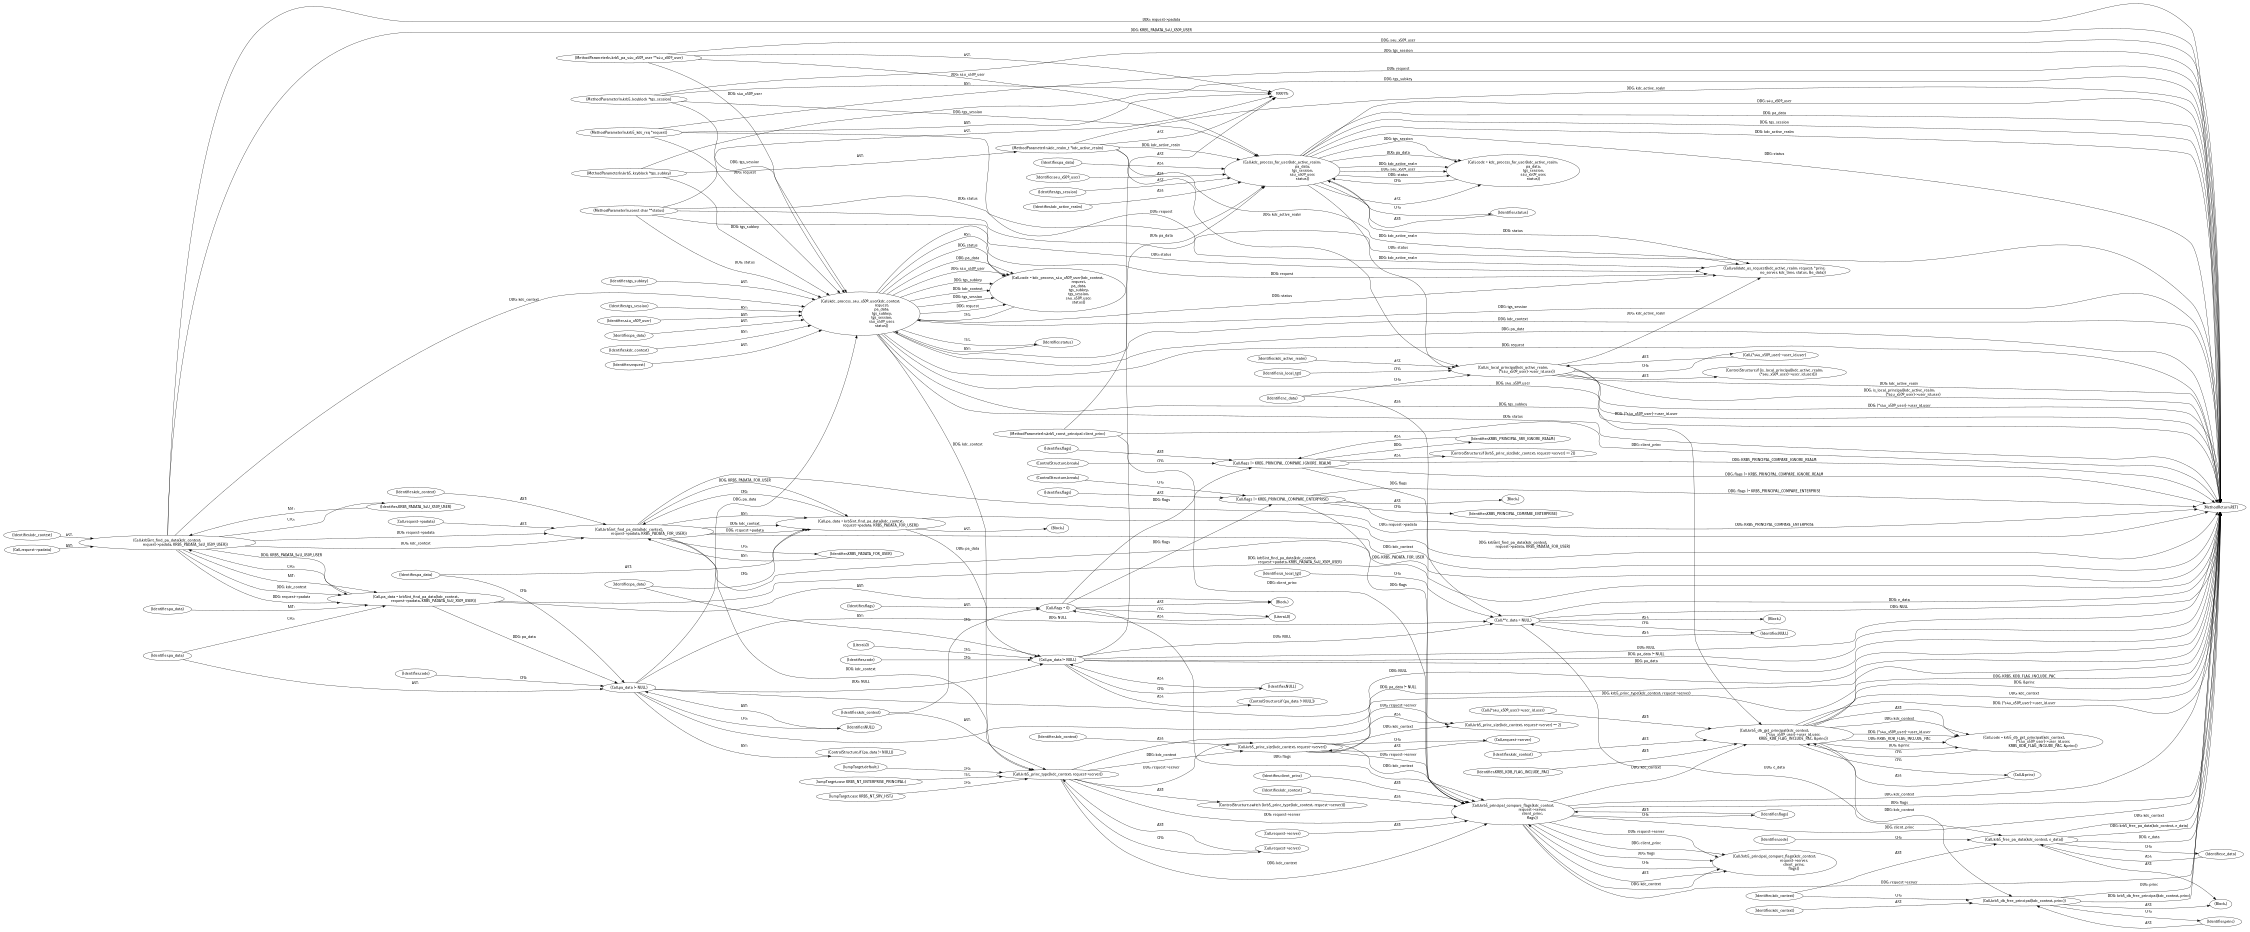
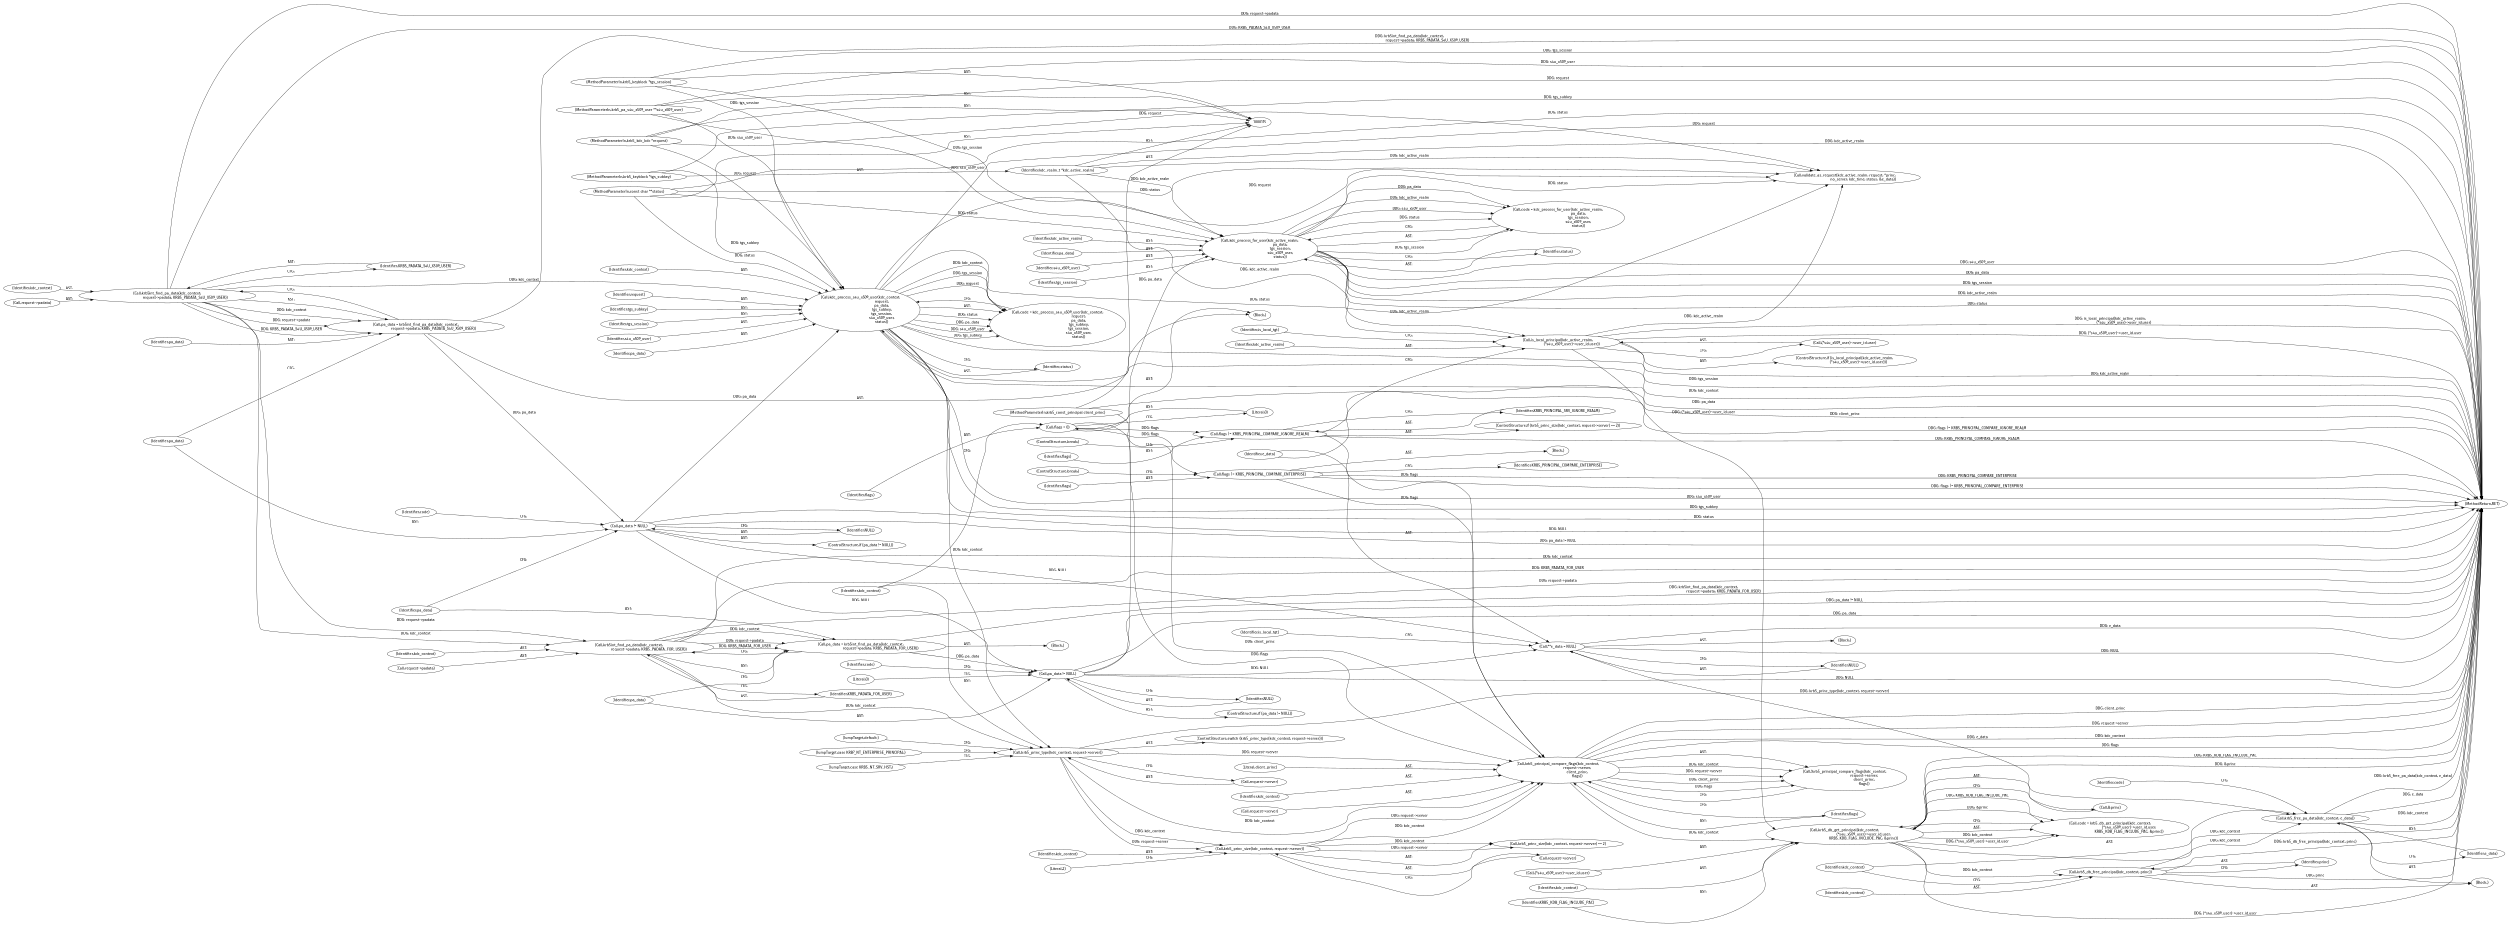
(629, 133) -> (629, 141)
(1058, 148) -> (1058, 170)
(1398, 445) -> (1410, 412)
(1282, 776) -> (1260, 767)
(861, 782) -> (861, 753)
none -> (2219, 845)
none -> (1058, 869)
